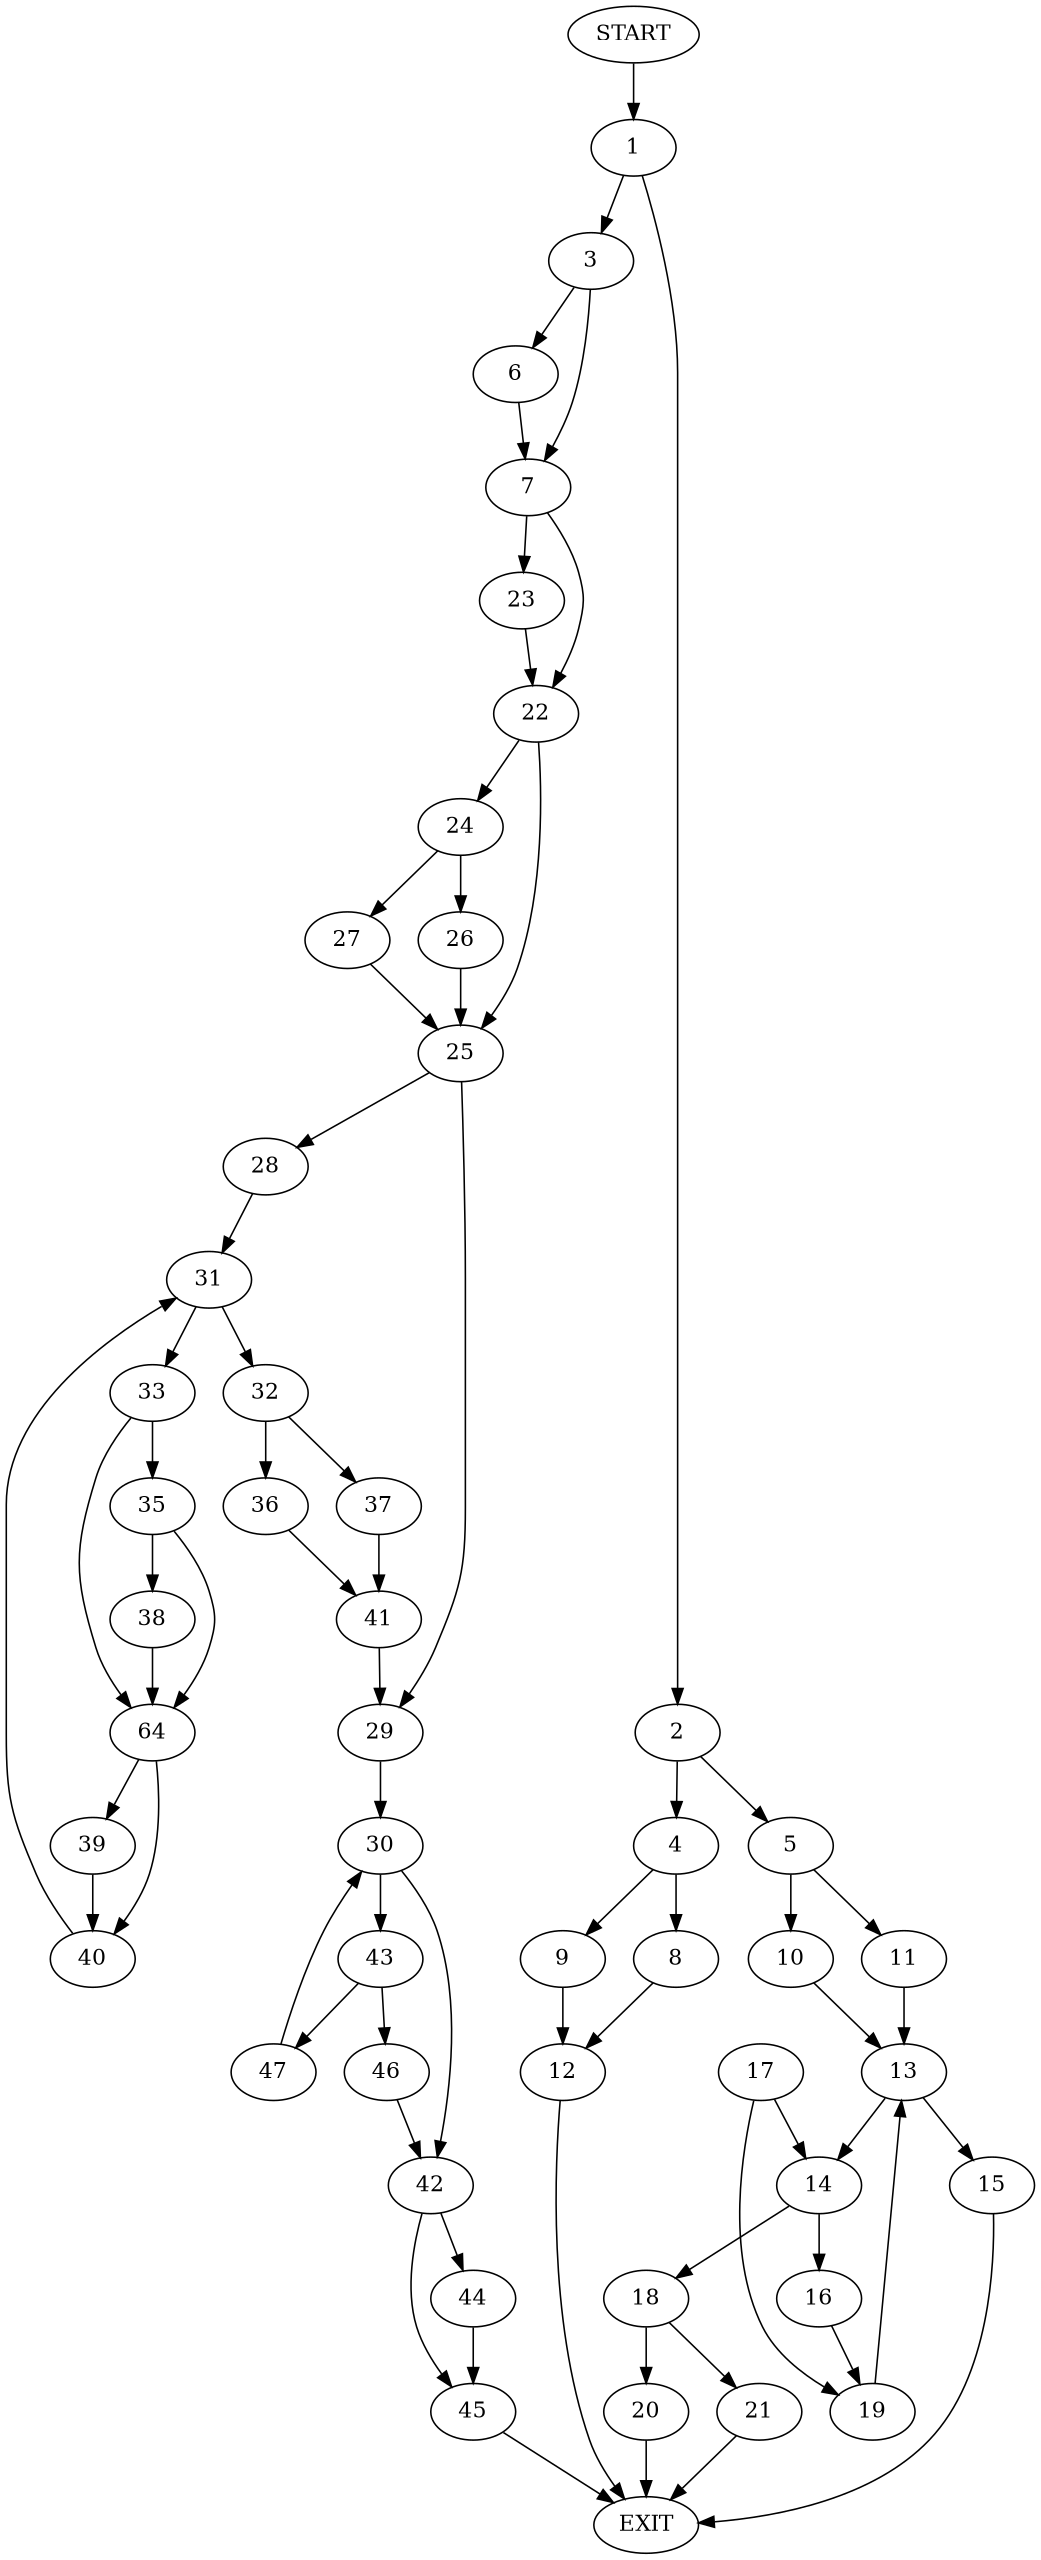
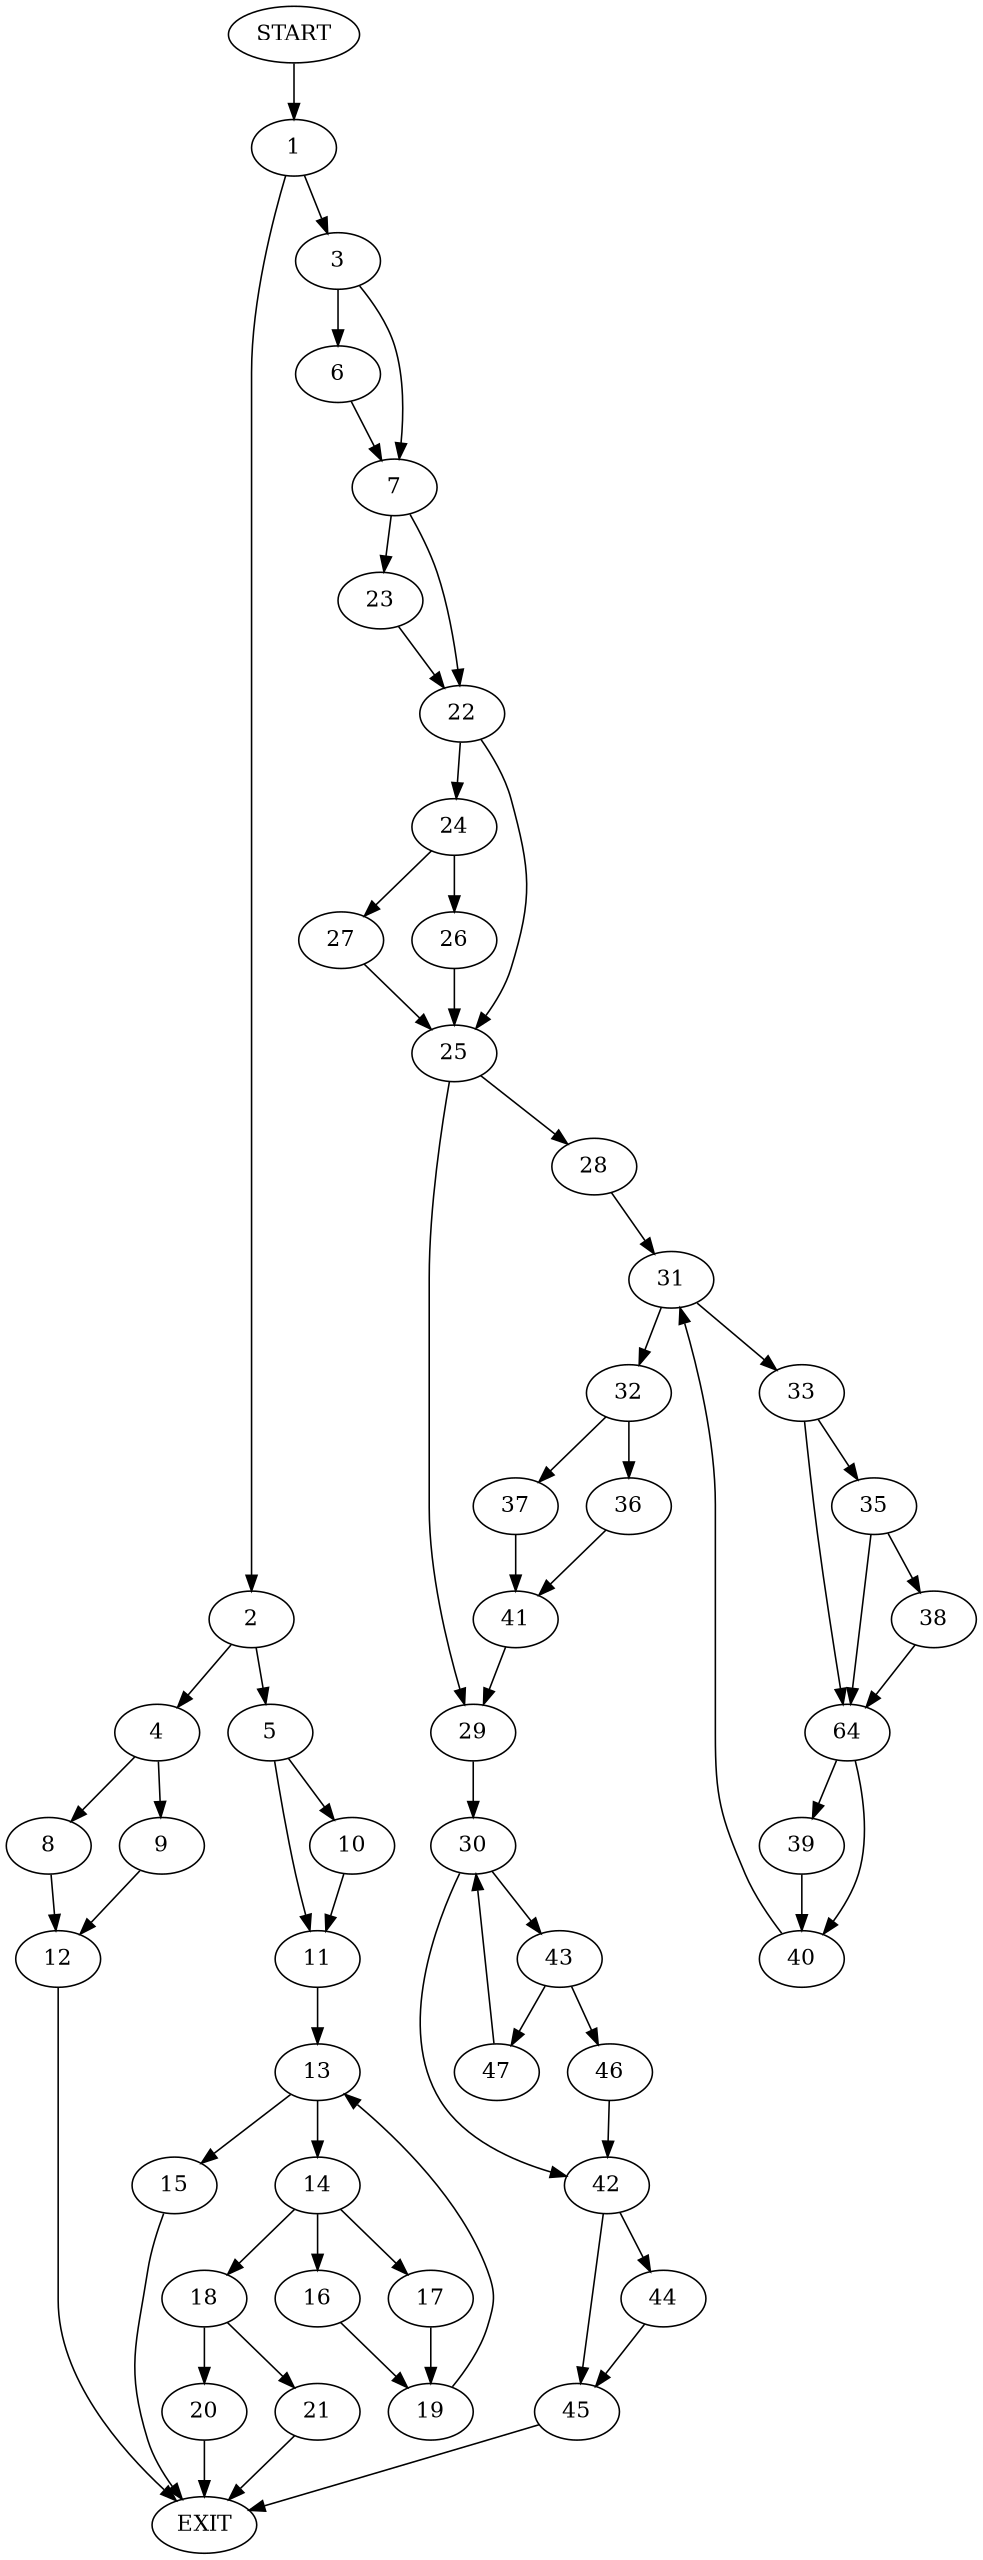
(842, 2010) -> (337, 1895)
(786, 2122) -> (368, 2236)
